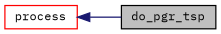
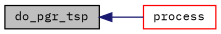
(106, 17) -> (128, 17)
